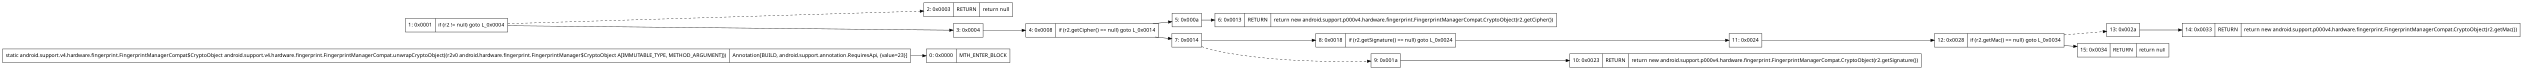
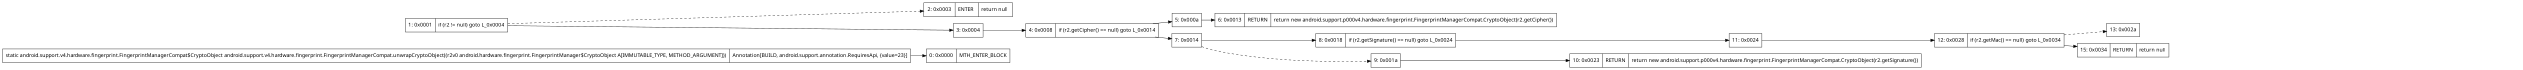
(967, 10) -> (966, 10)
(2351, 30) -> none
